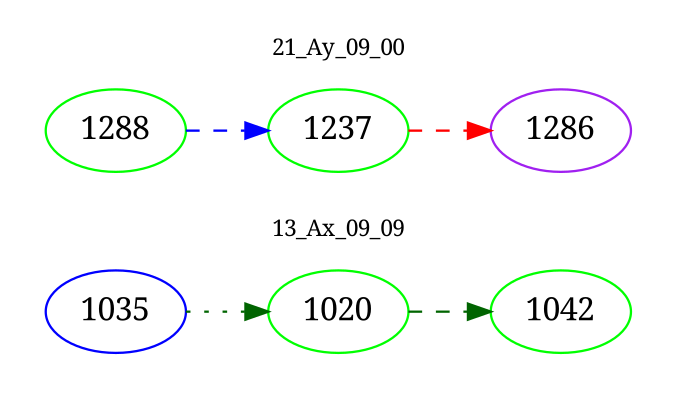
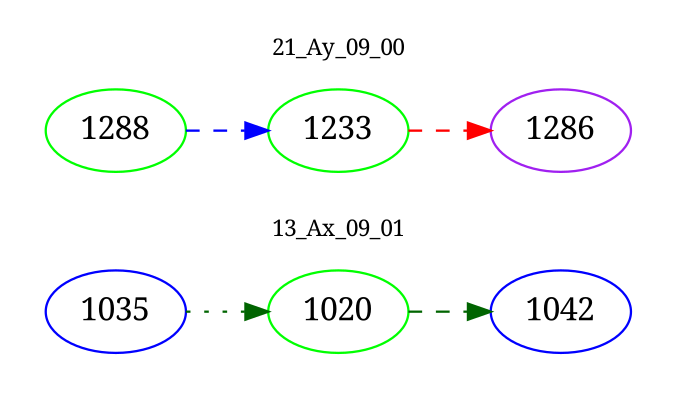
(338, 131) -> (338, 131)
(338, 230) -> (338, 230)
(561, 312) -> (561, 312)
